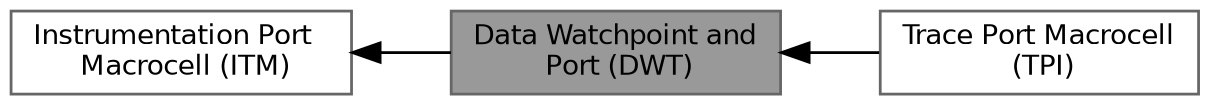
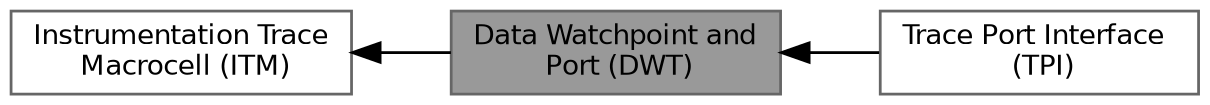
(181, 53) -> (181, 53)
(1039, 53) -> (1039, 53)
